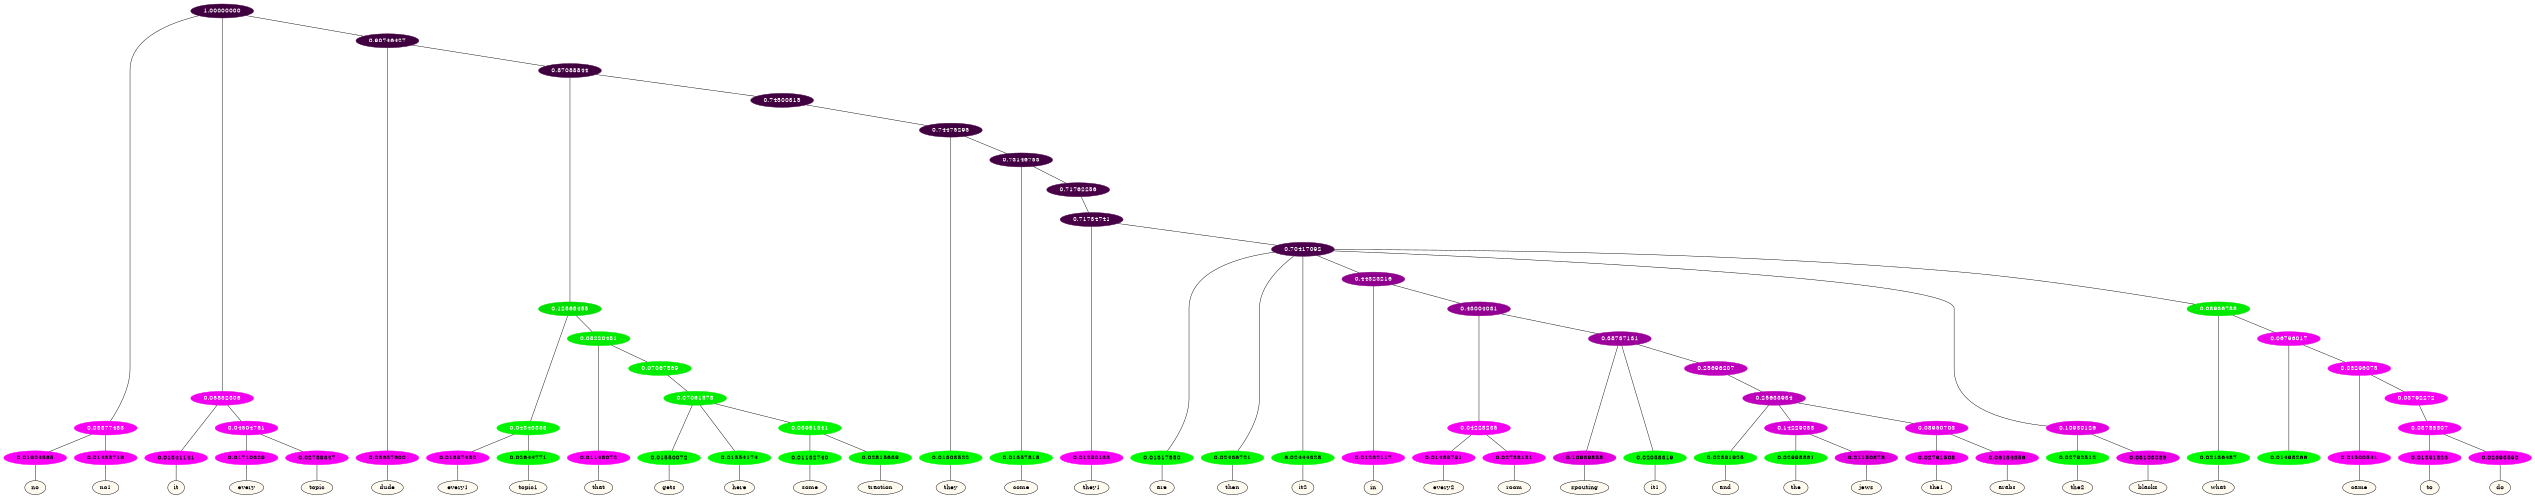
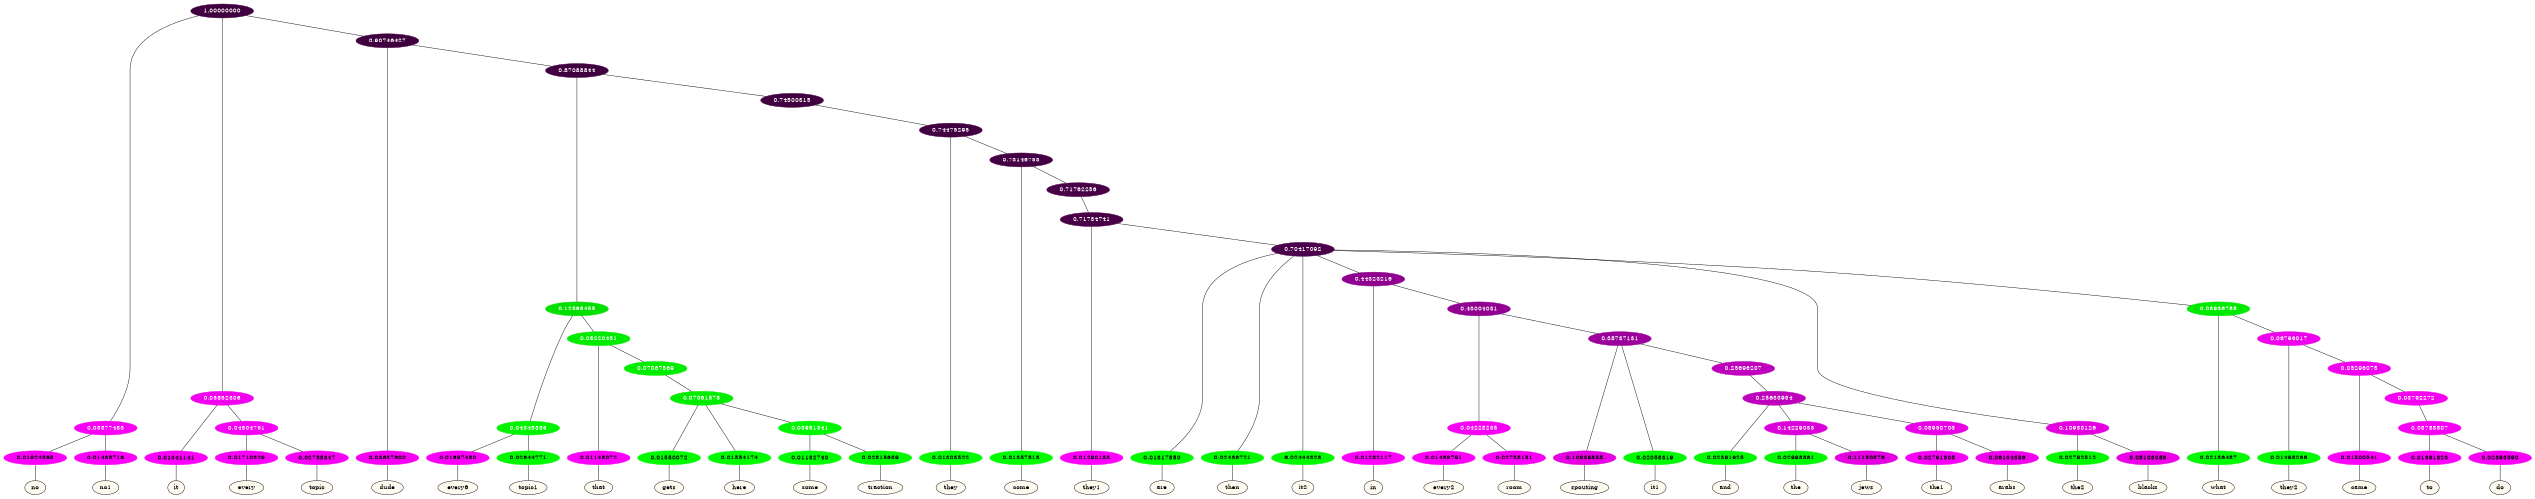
(1866, 458) -> (1866, 458)
(458, 488) -> (458, 488)
none -> (2289, 488)
